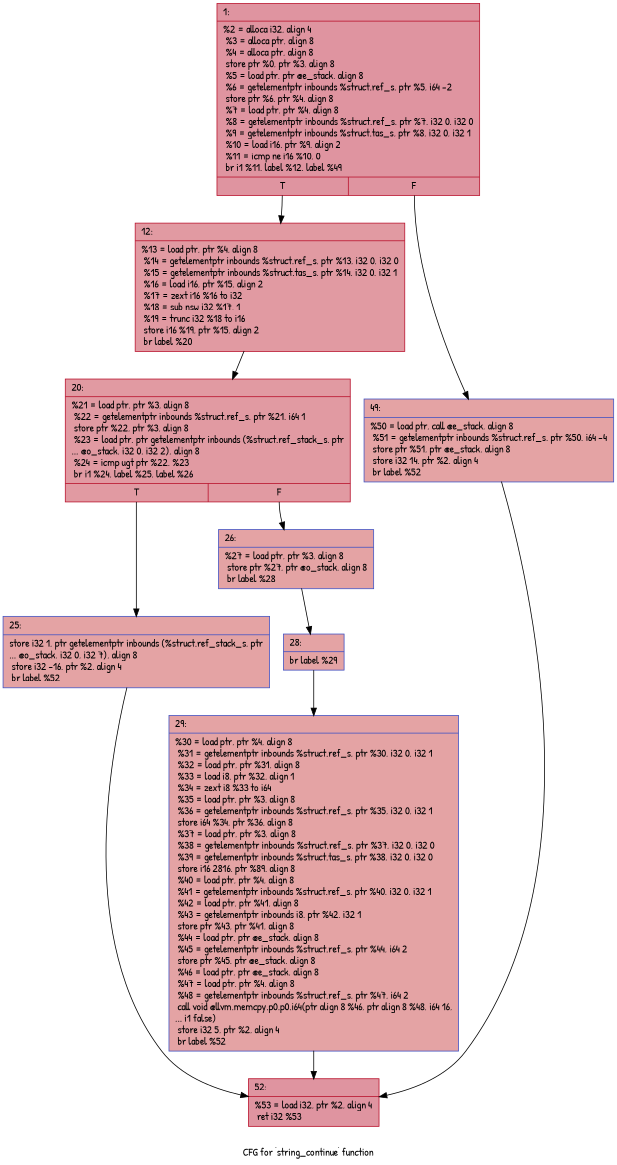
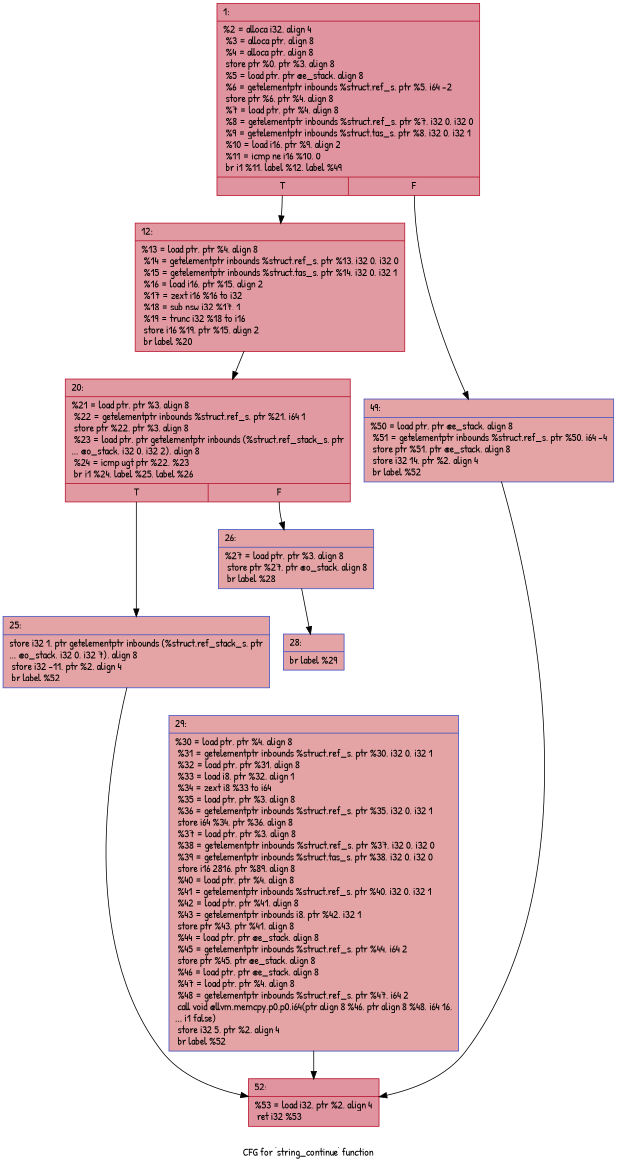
(442, 426) -> (442, 426)
(66, 667) -> (66, 667)
(314, 689) -> none
